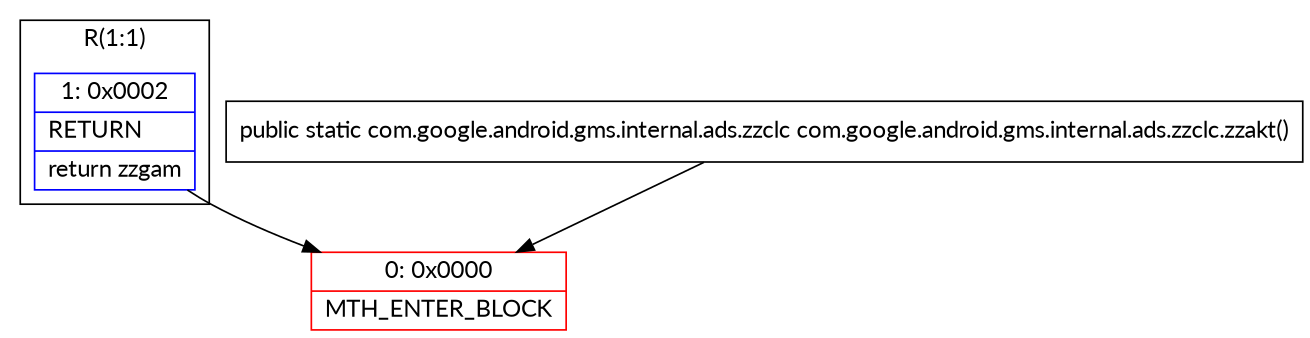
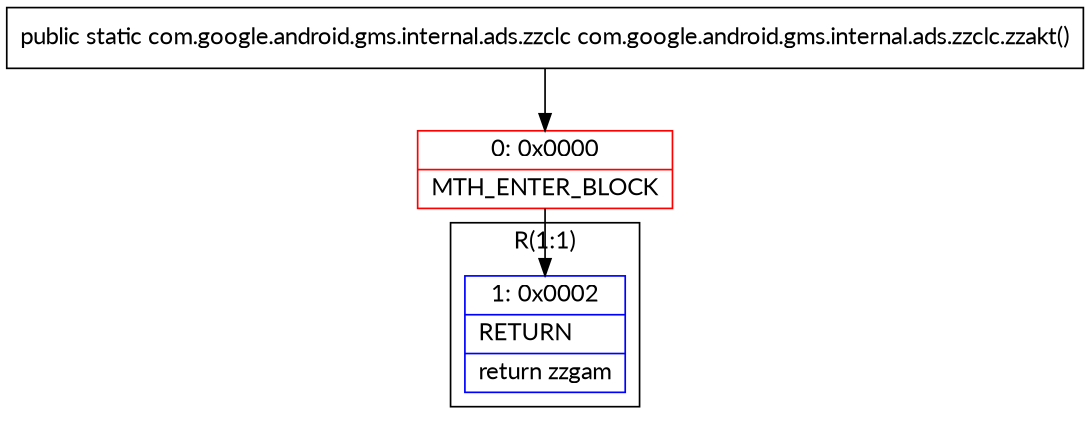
(244, 221) -> (545, 234)
